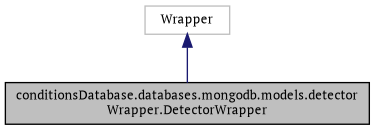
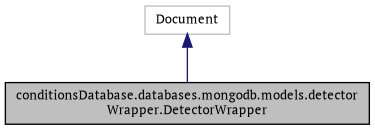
(187, 20) -> (187, 20)
